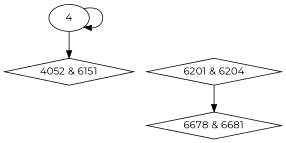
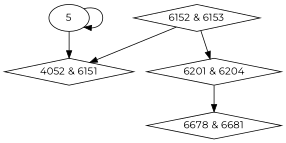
(69, 18) -> (69, 18)
none -> (197, 18)
